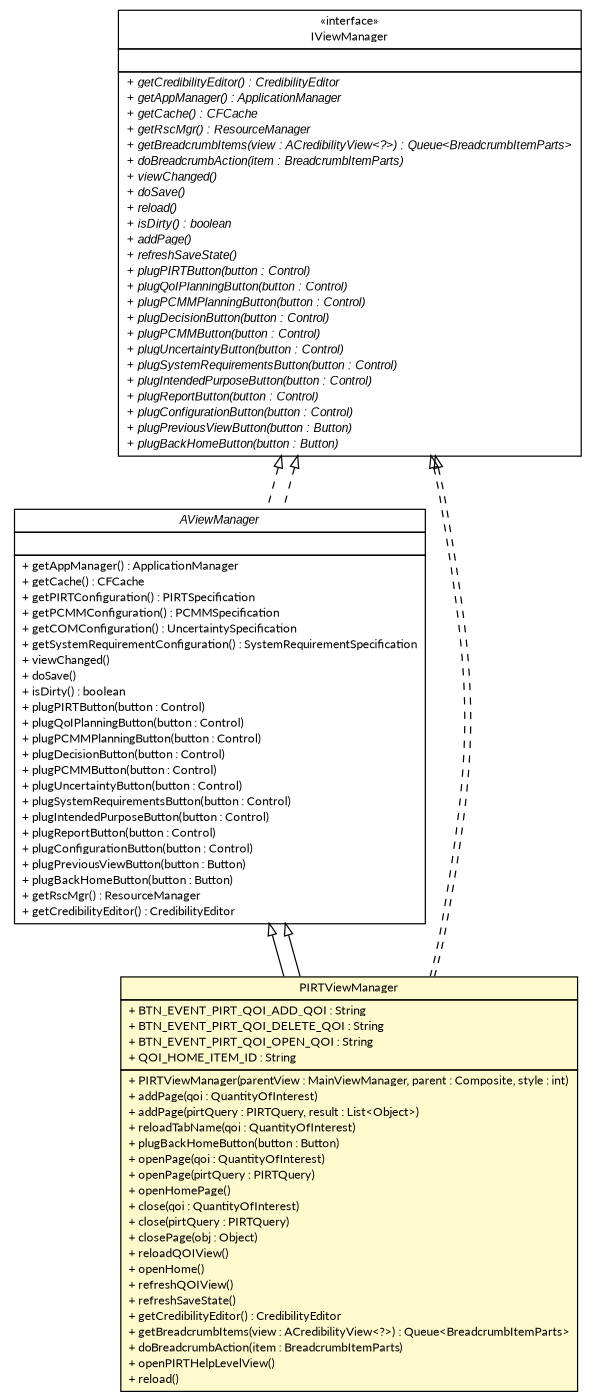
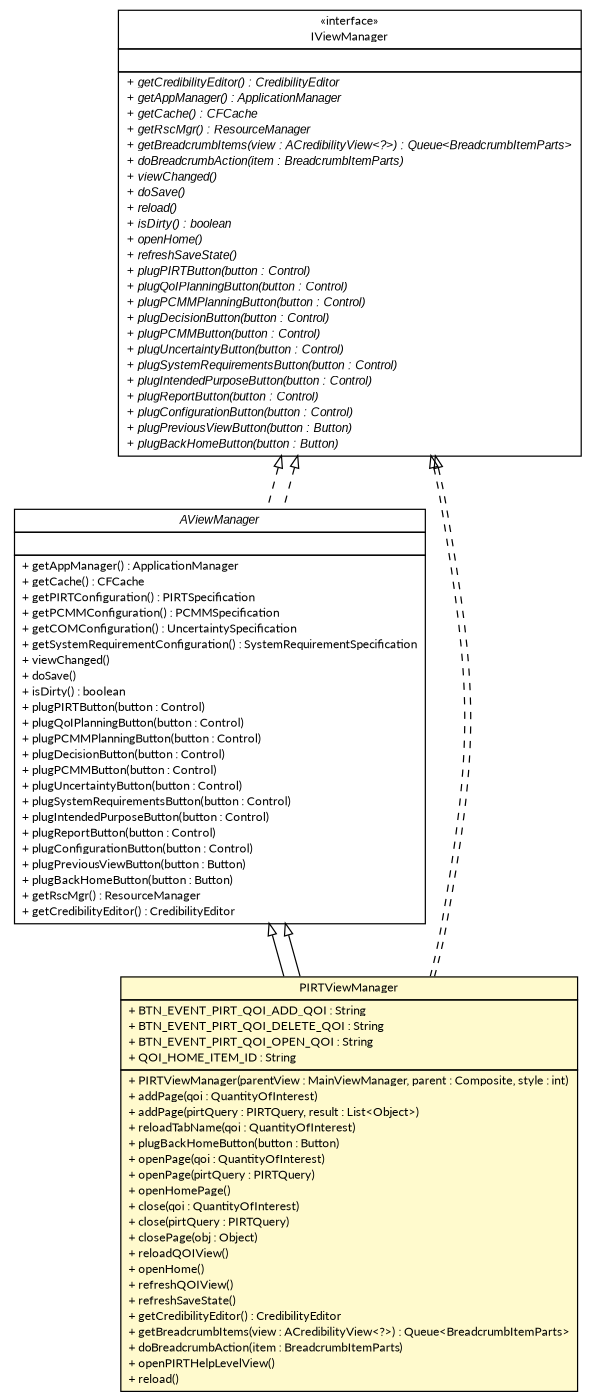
(160, 240) -> (165, 240)
